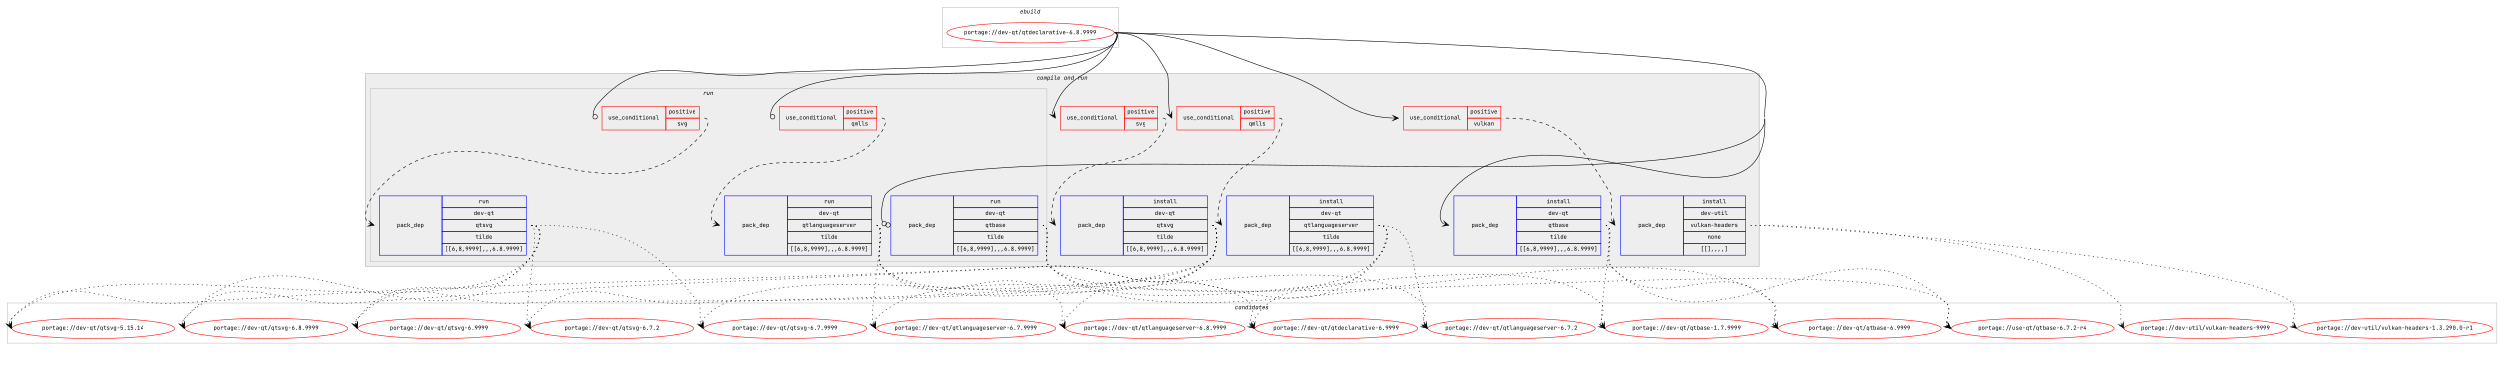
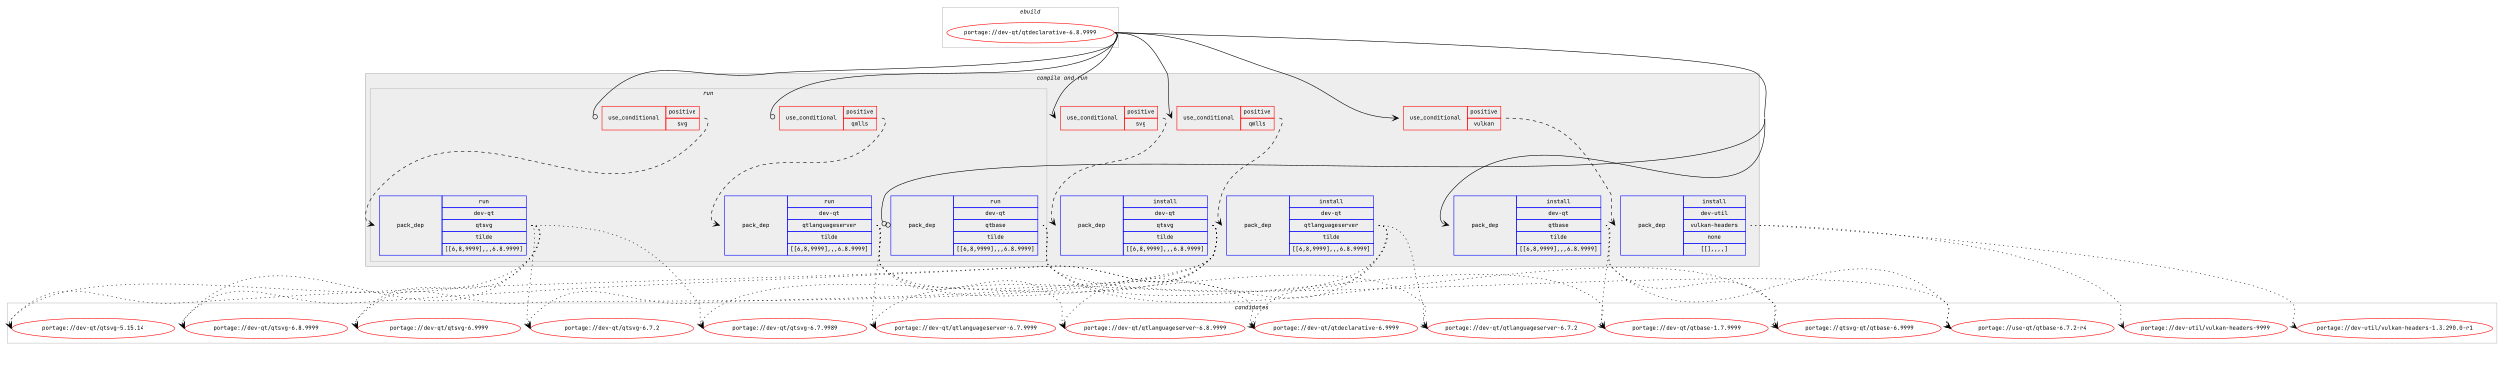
(785, 328) -> (785, 328)
(1860, 328) -> (1860, 328)
